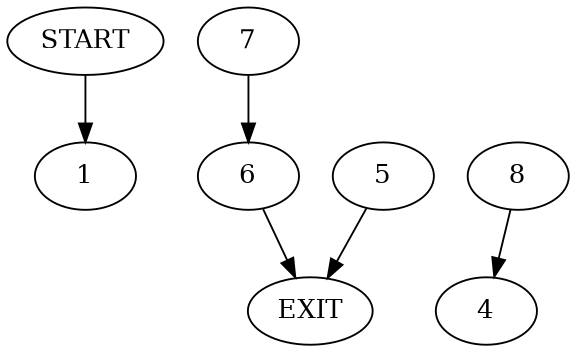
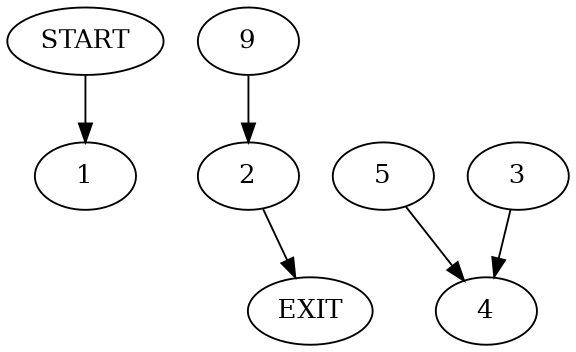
(248, 41) -> (248, 41)
(248, 176) -> (248, 176)
(518, 176) -> (518, 176)
(352, 235) -> (429, 236)
